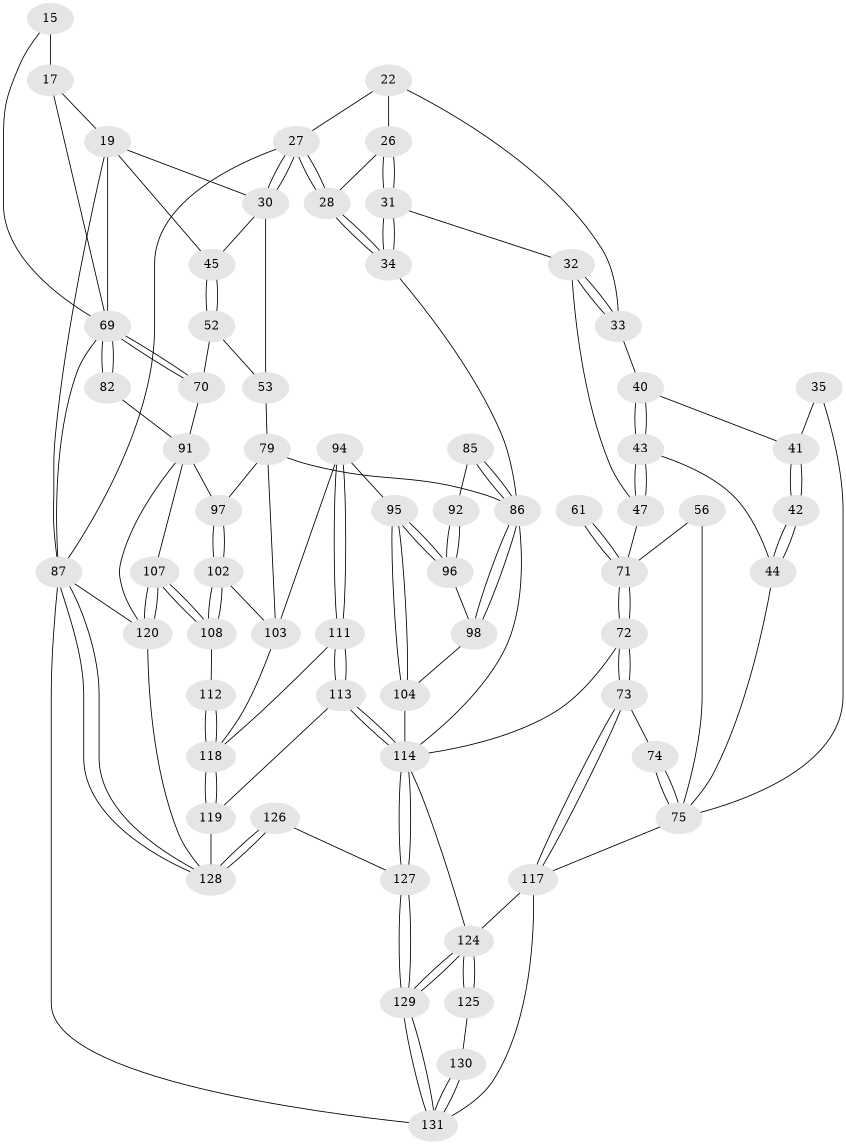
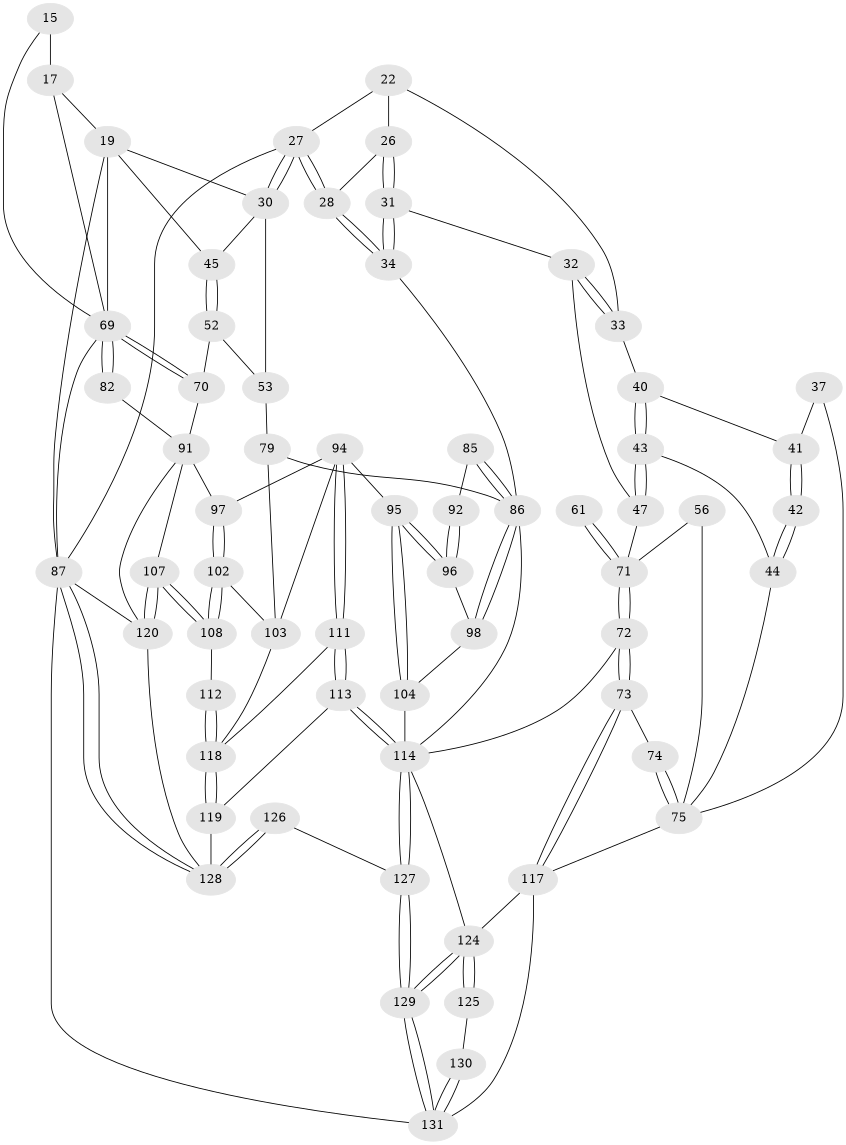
(819, 388) -> (819, 388)
(243, 480) -> (279, 480)
